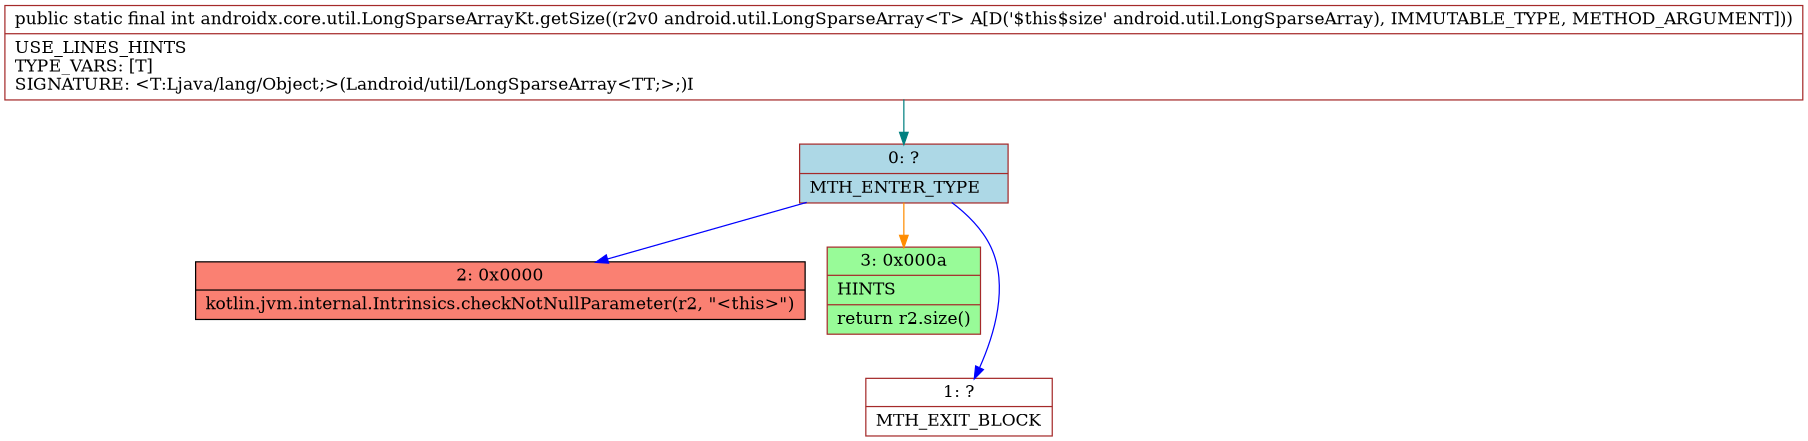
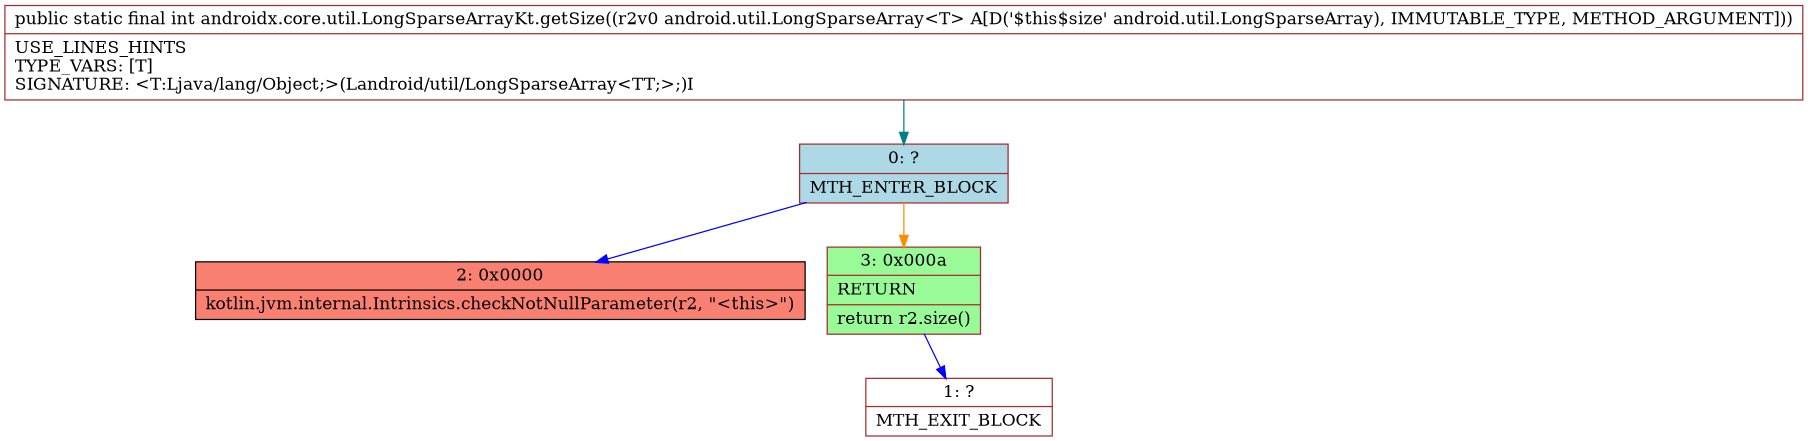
(895, 188) -> (904, 188)
(999, 278) -> (932, 351)
(867, 289) -> (877, 289)
